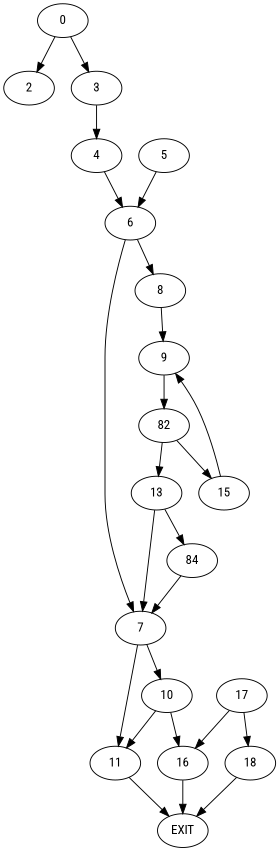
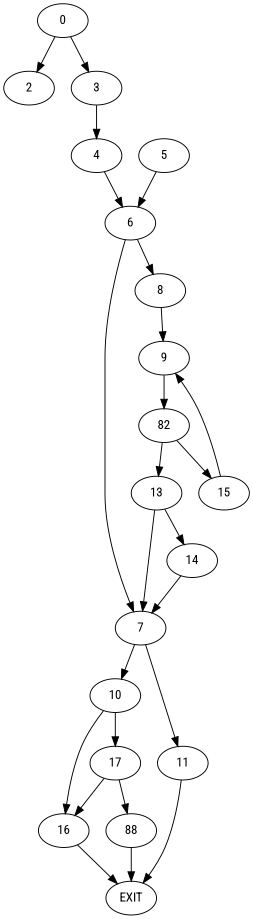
(192, 561) -> (192, 561)
(144, 726) -> (115, 725)
(250, 763) -> (131, 831)
